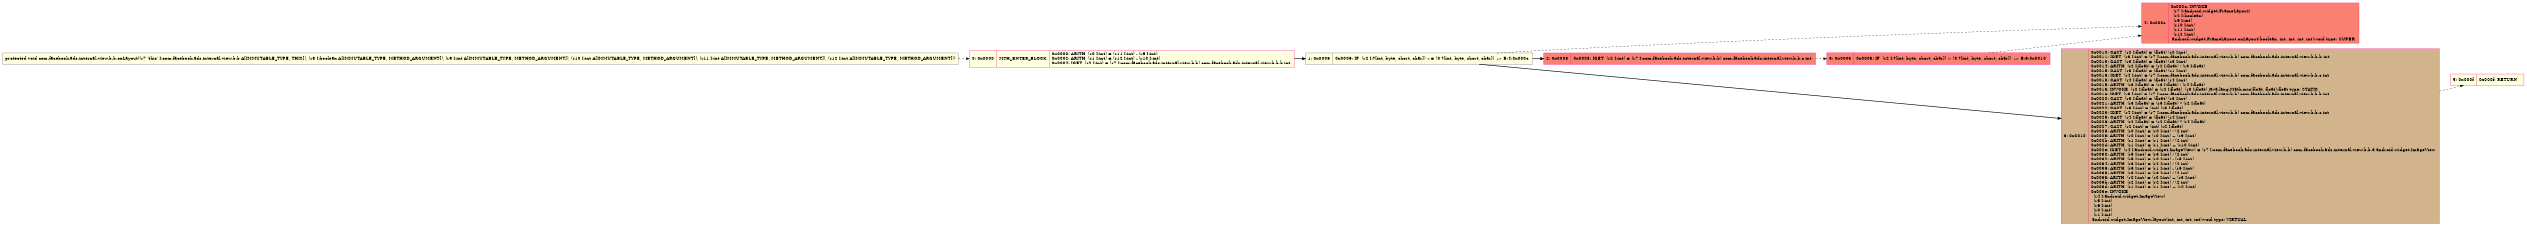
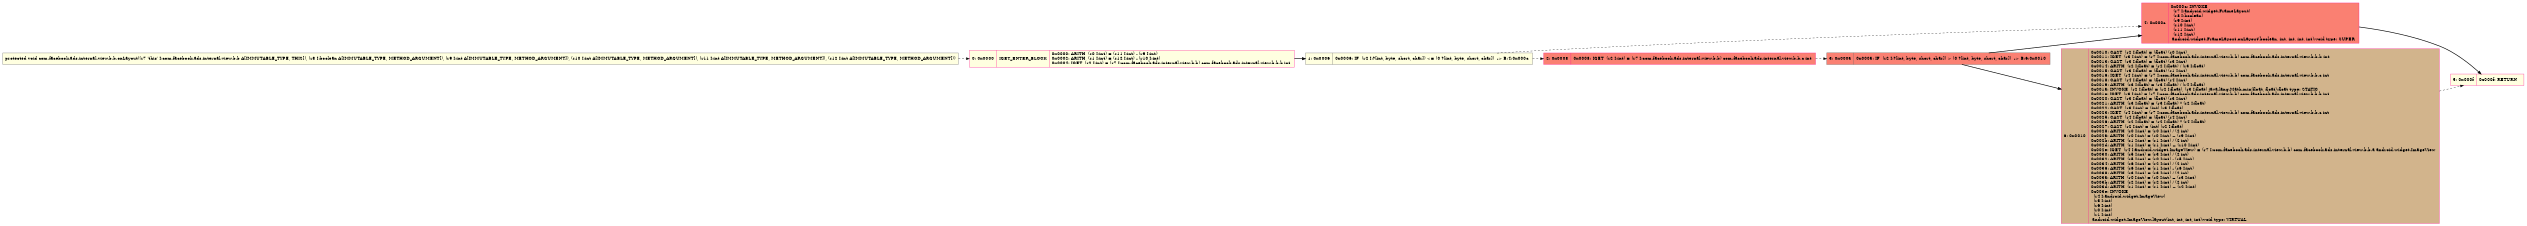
(2187, 16) -> (2187, 16)
none -> (2423, 40)
(2064, 44) -> (2064, 44)
(1023, 59) -> (1023, 59)
(1537, 59) -> (1537, 59)
(1938, 59) -> (1938, 59)
(1769, 91) -> (2010, 76)
